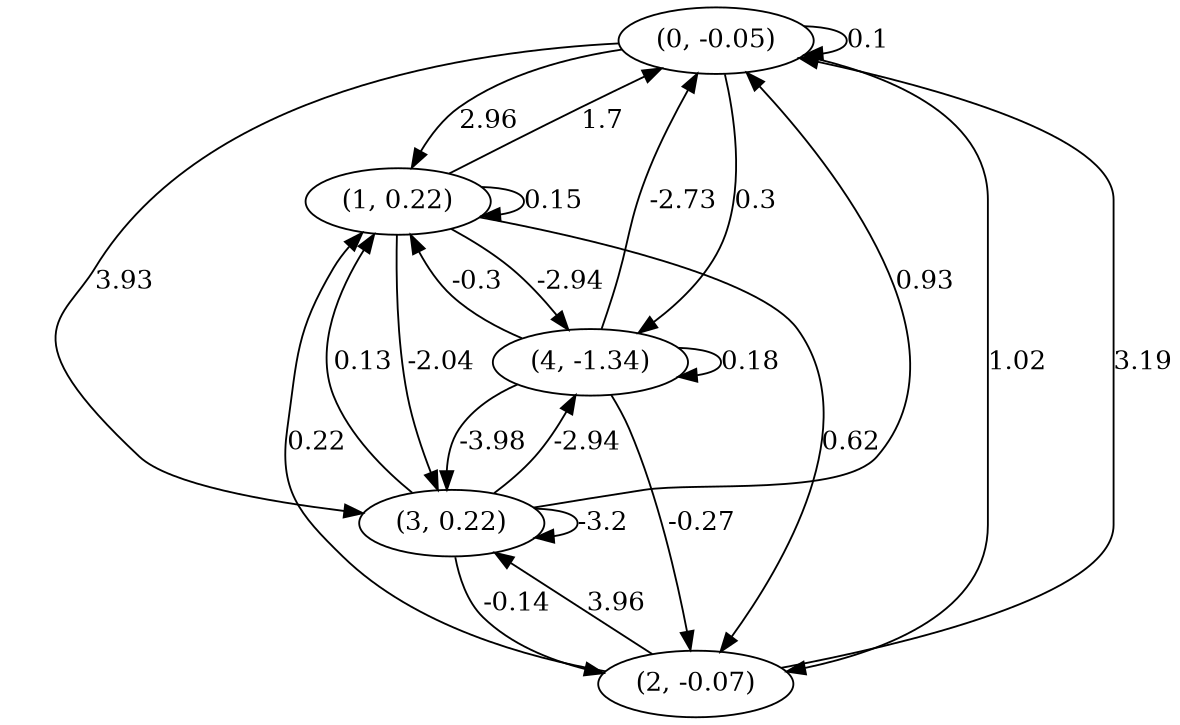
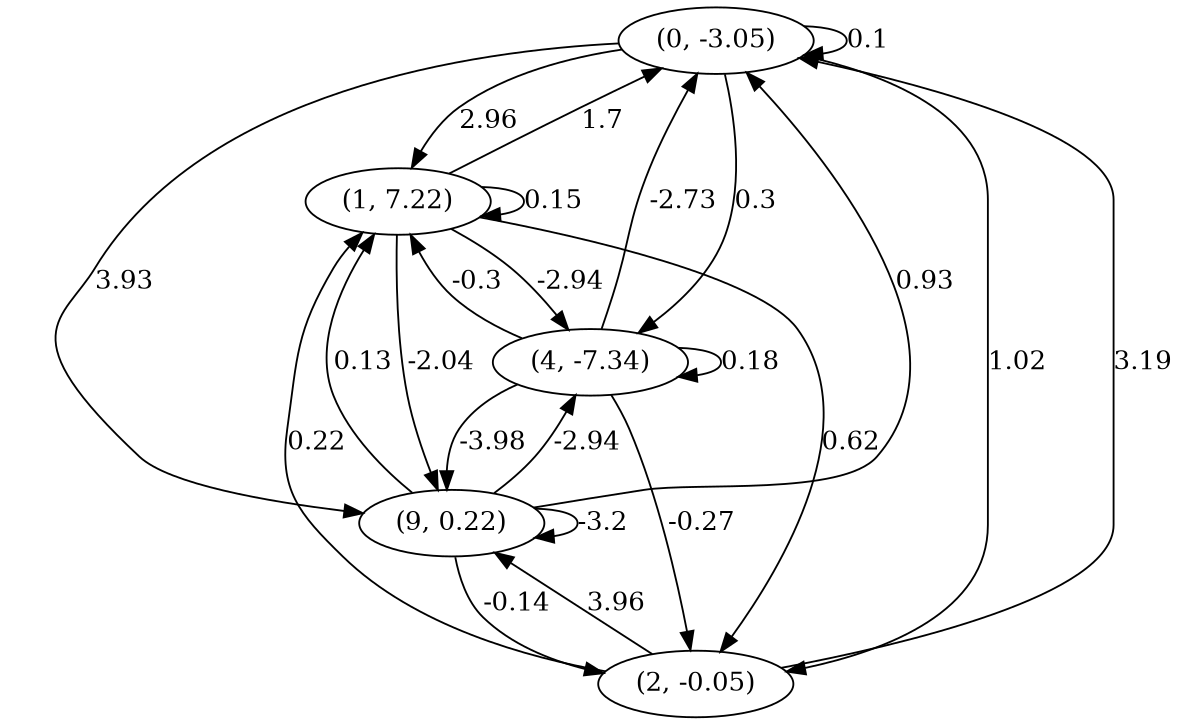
(716, 41) -> (716, 41)
(398, 201) -> (398, 201)
(590, 362) -> (590, 362)
(452, 523) -> (452, 523)
(696, 684) -> (696, 684)
